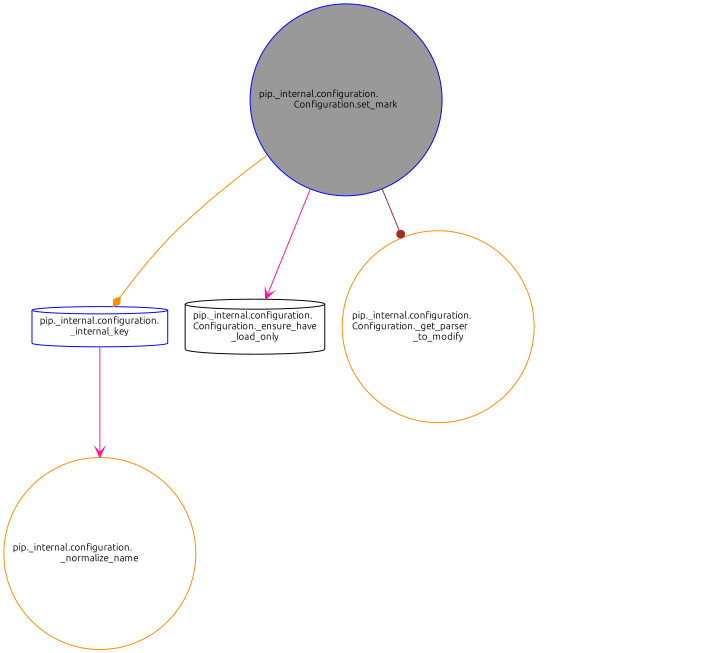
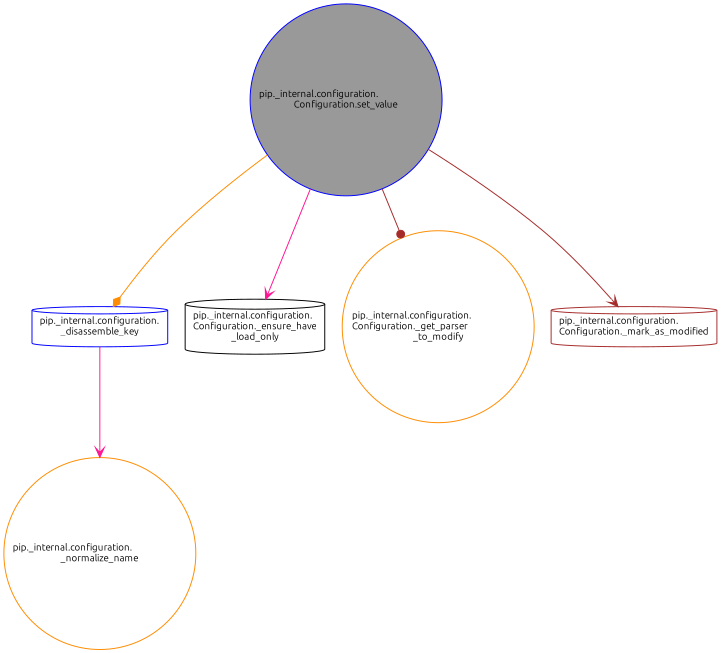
(346, 100) -> (346, 100)
(100, 327) -> (100, 327)
none -> (634, 327)
